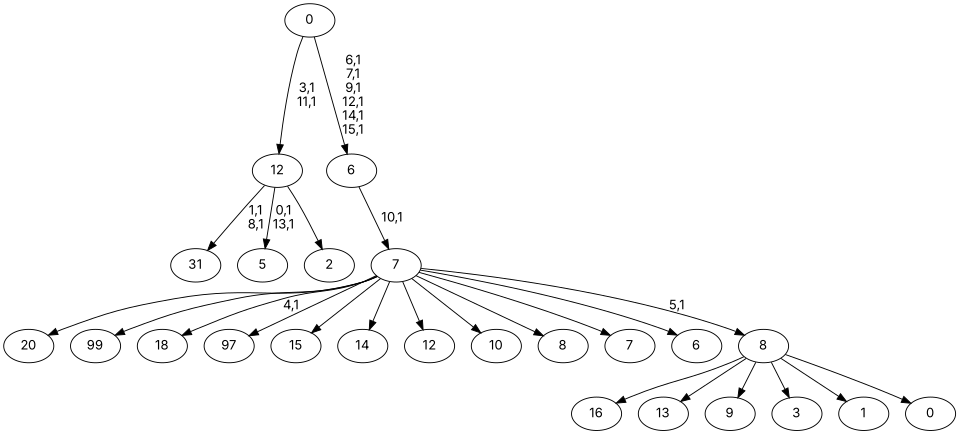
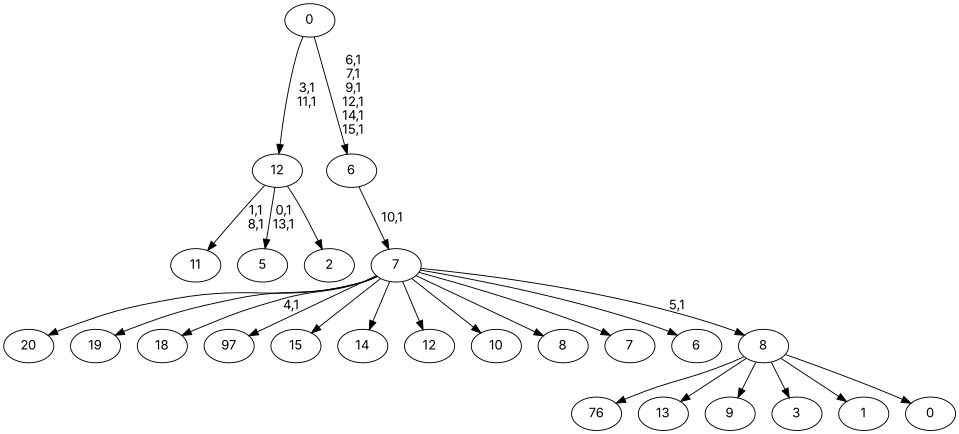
(196, 265) -> (196, 265)
(96, 346) -> (96, 346)
(597, 414) -> (597, 414)
